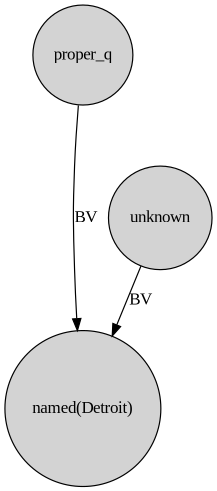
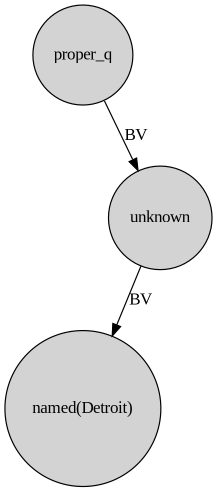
(73, 212) -> (119, 130)
